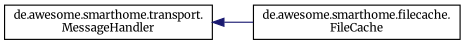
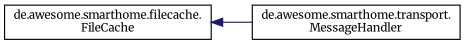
(239, 22) -> (237, 22)
